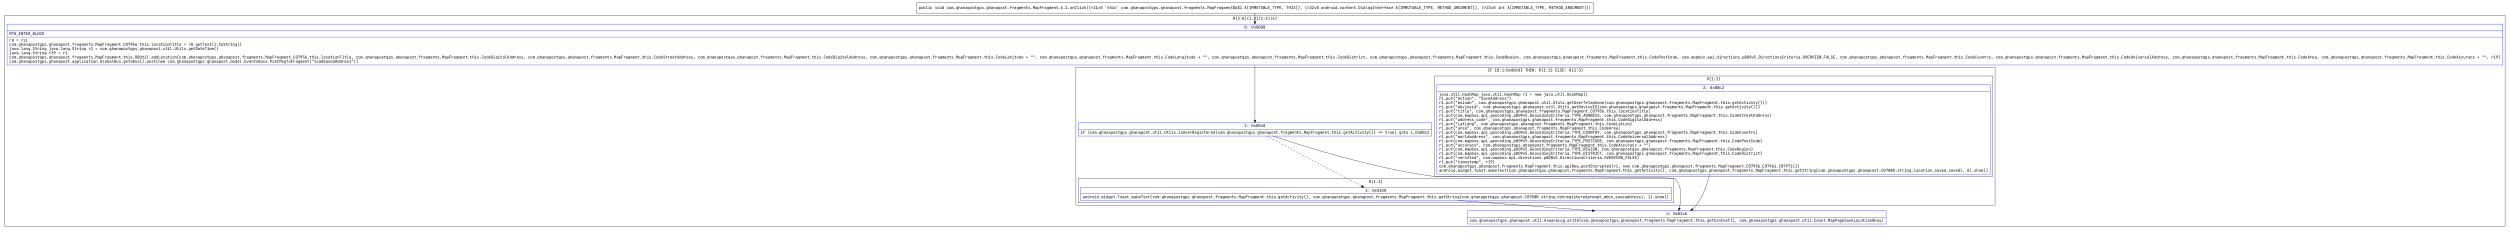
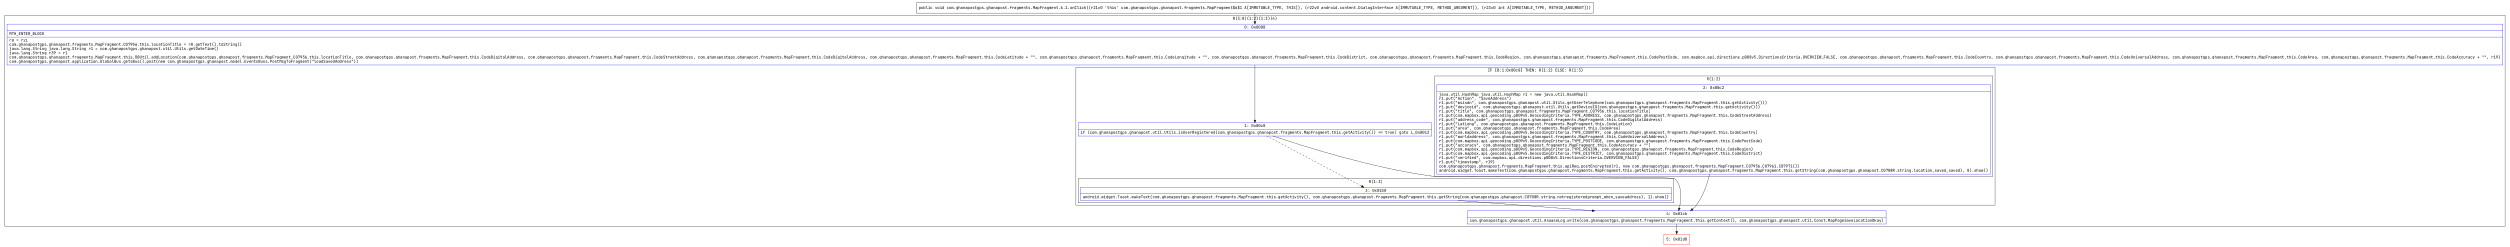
none -> (1677, 239)
